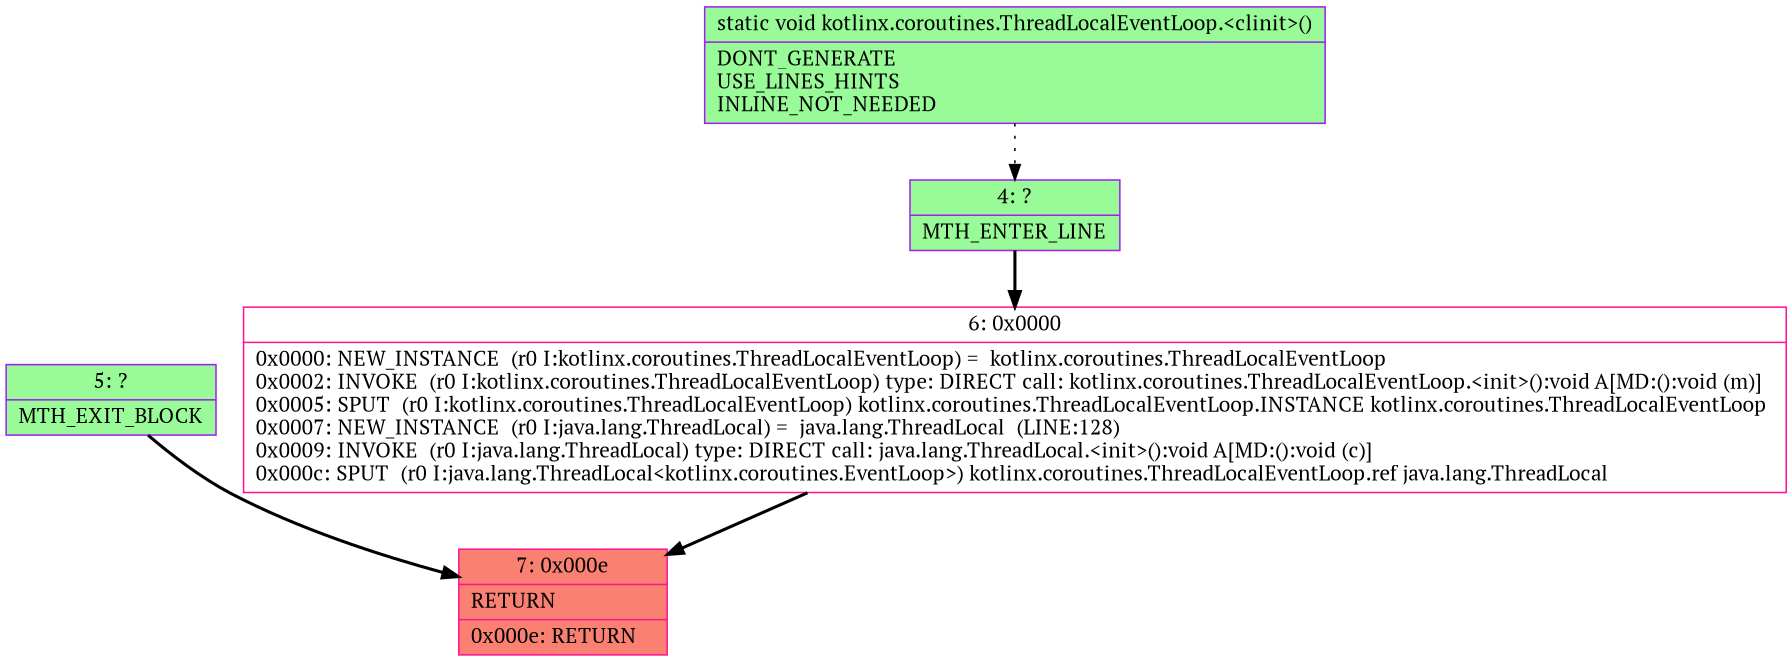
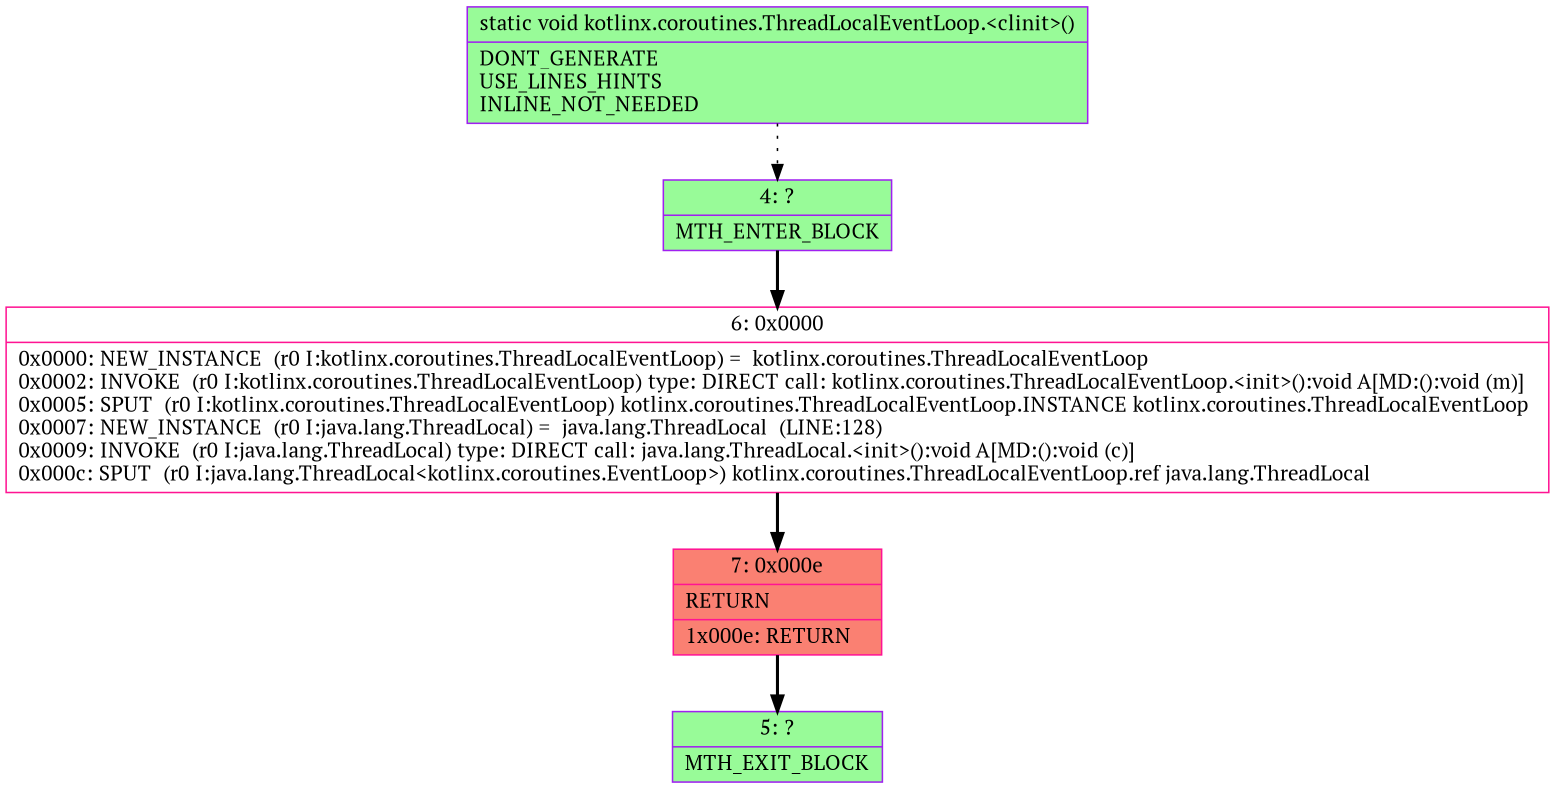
(1015, 232) -> (777, 232)
(288, 520) -> (777, 675)
(563, 637) -> (777, 637)
